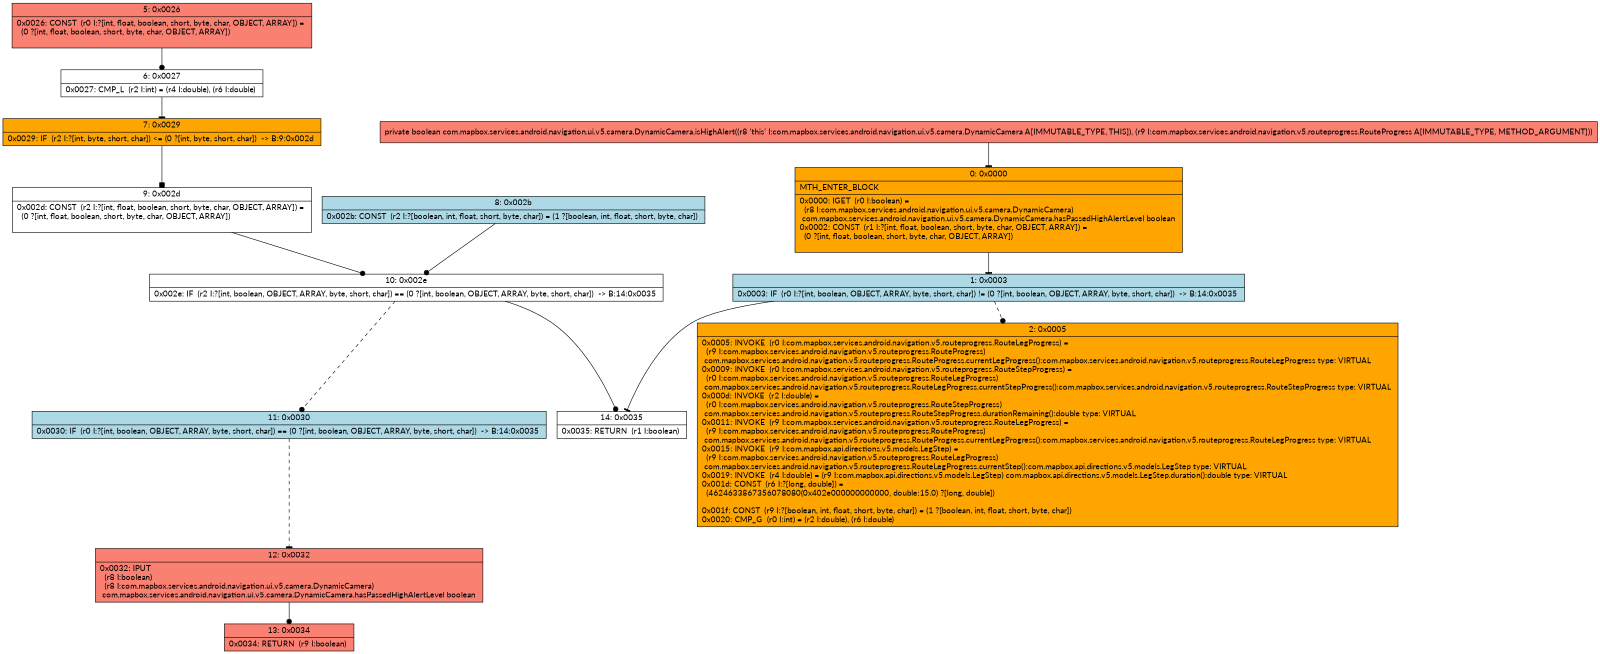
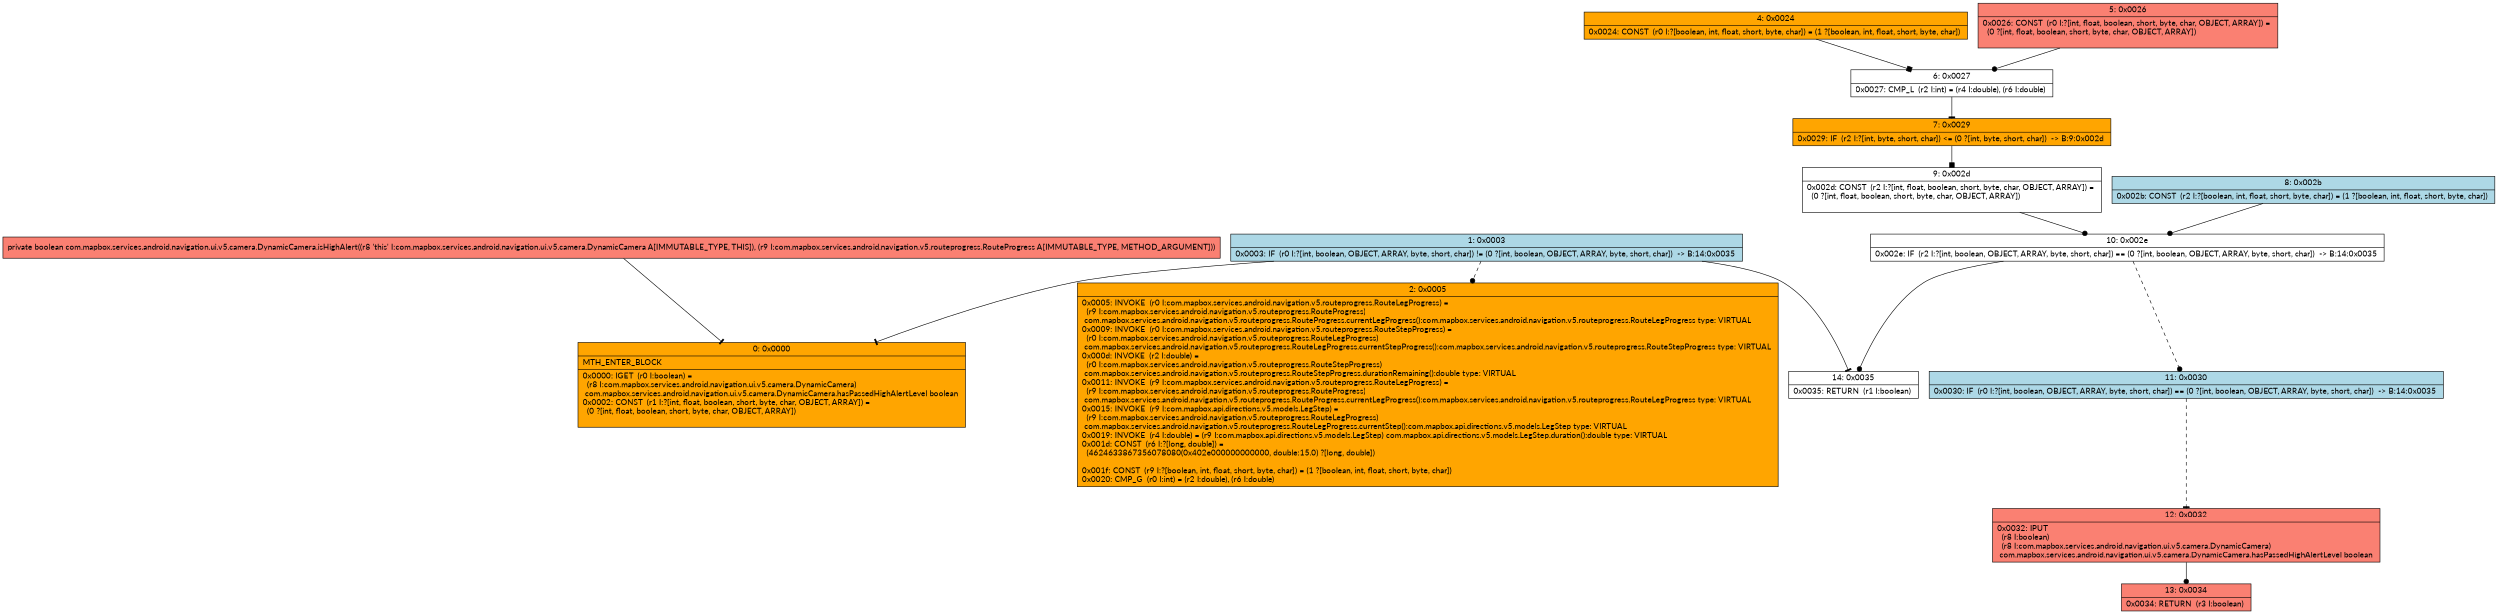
none -> (1776, 26)
(989, 262) -> (1072, 283)
(289, 644) -> (2186, 604)
